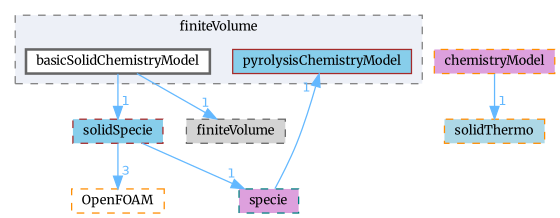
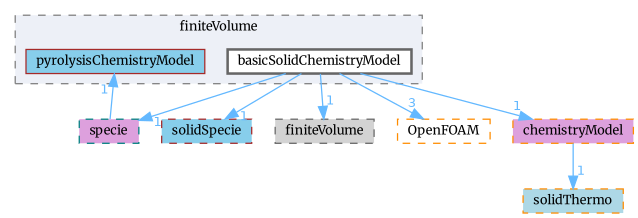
none -> (440, 95)
(118, 160) -> (376, 93)
(187, 163) -> (218, 95)
